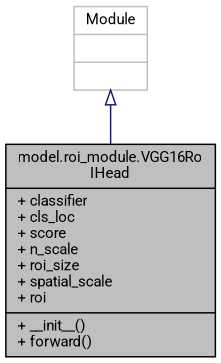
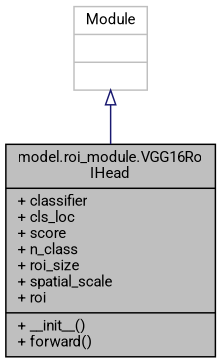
(48, 250) -> (48, 250)
